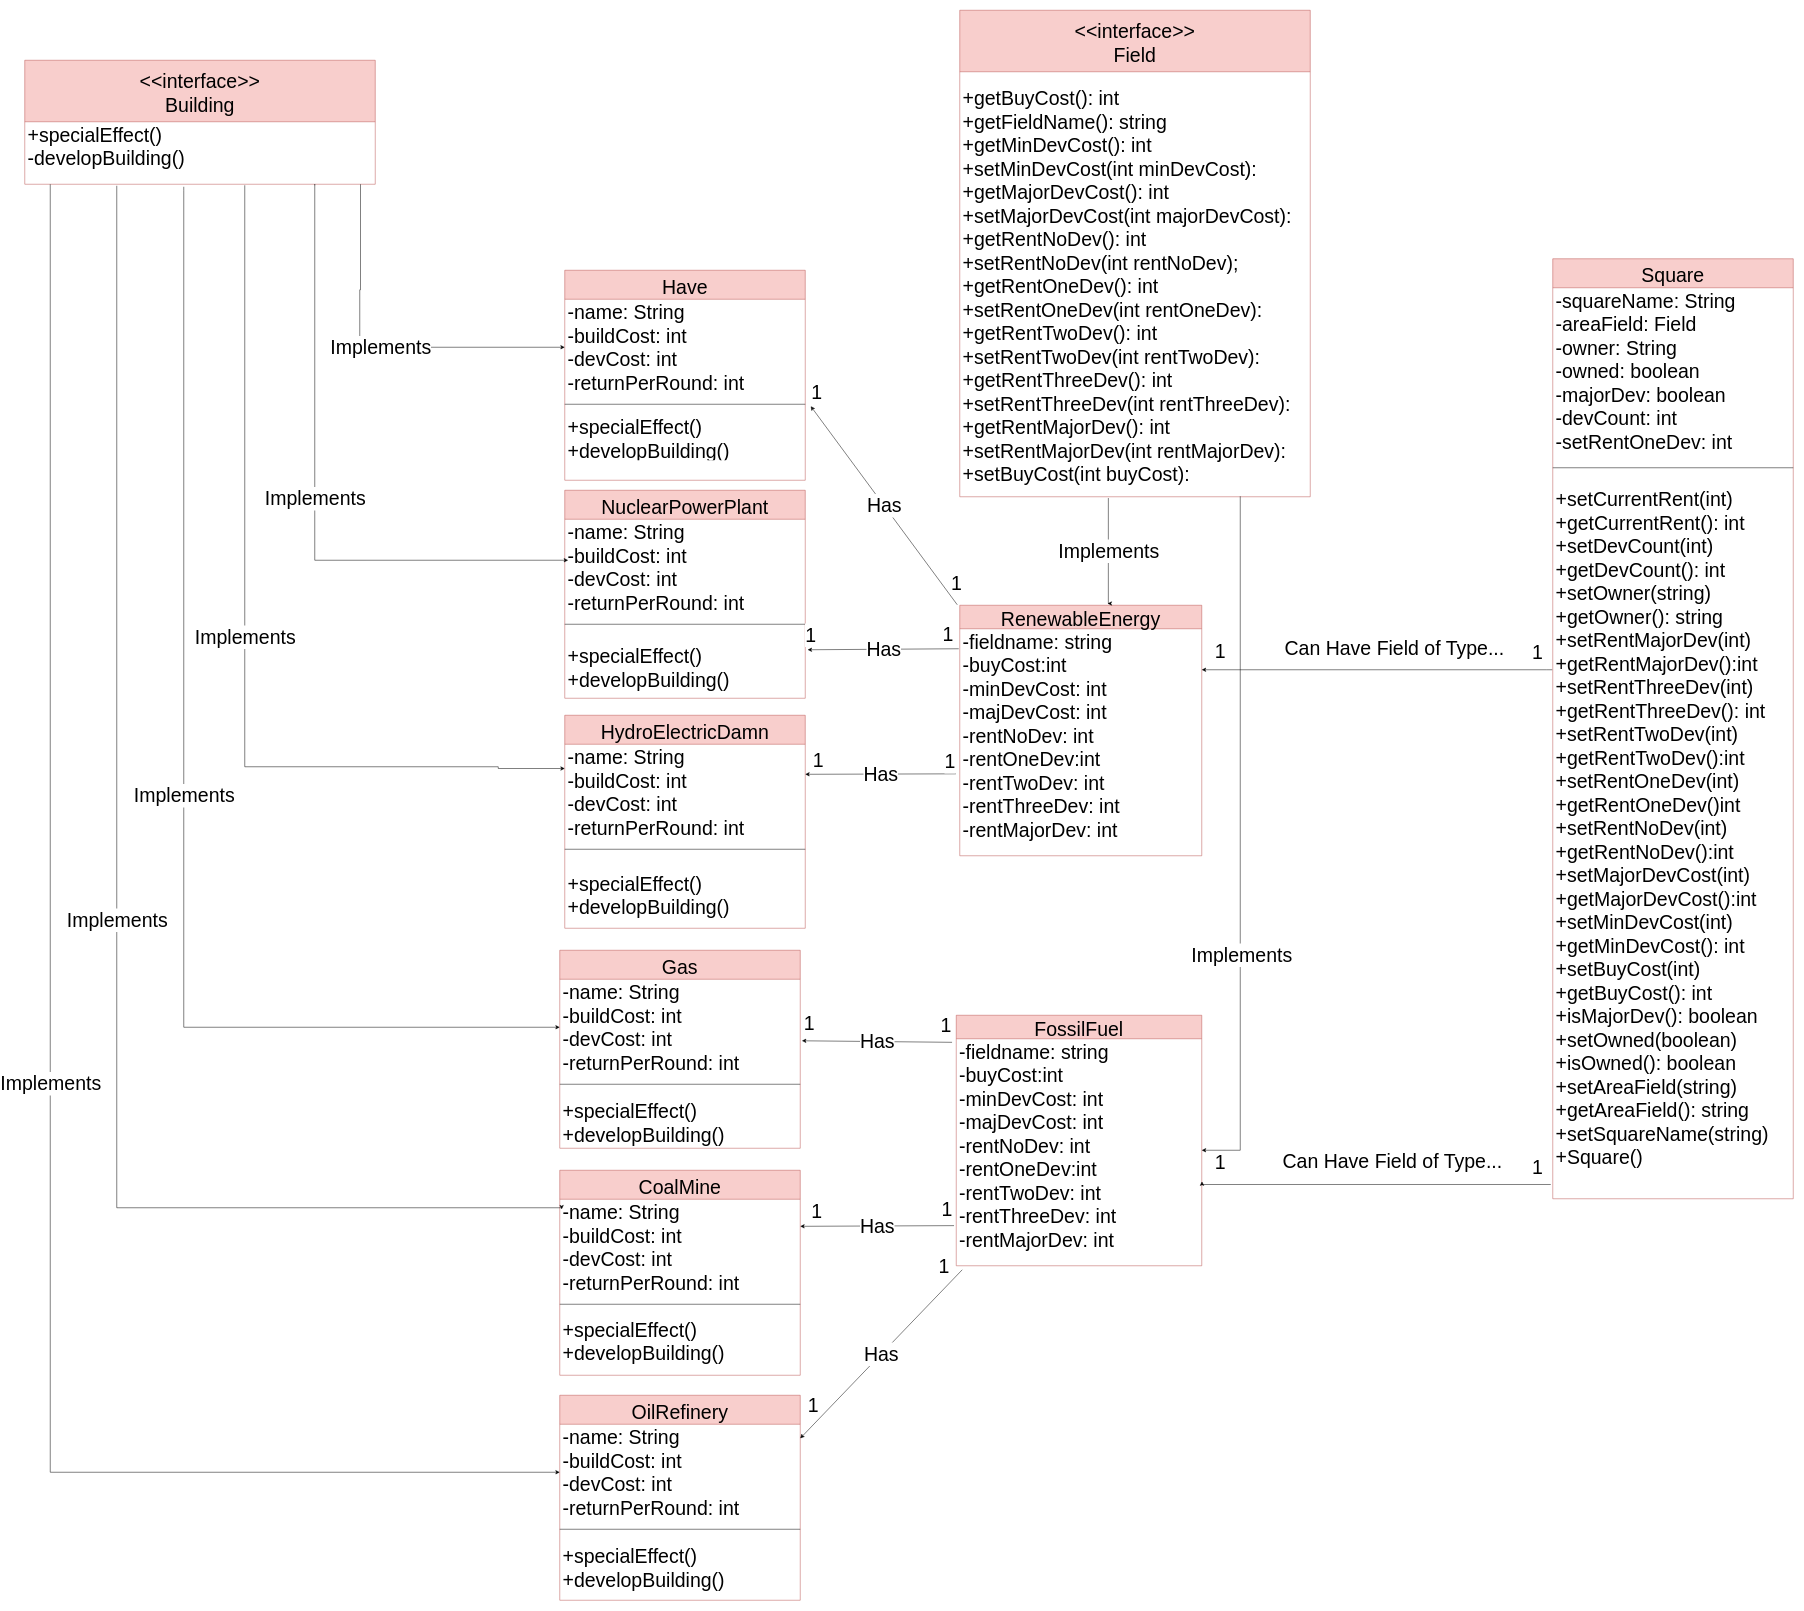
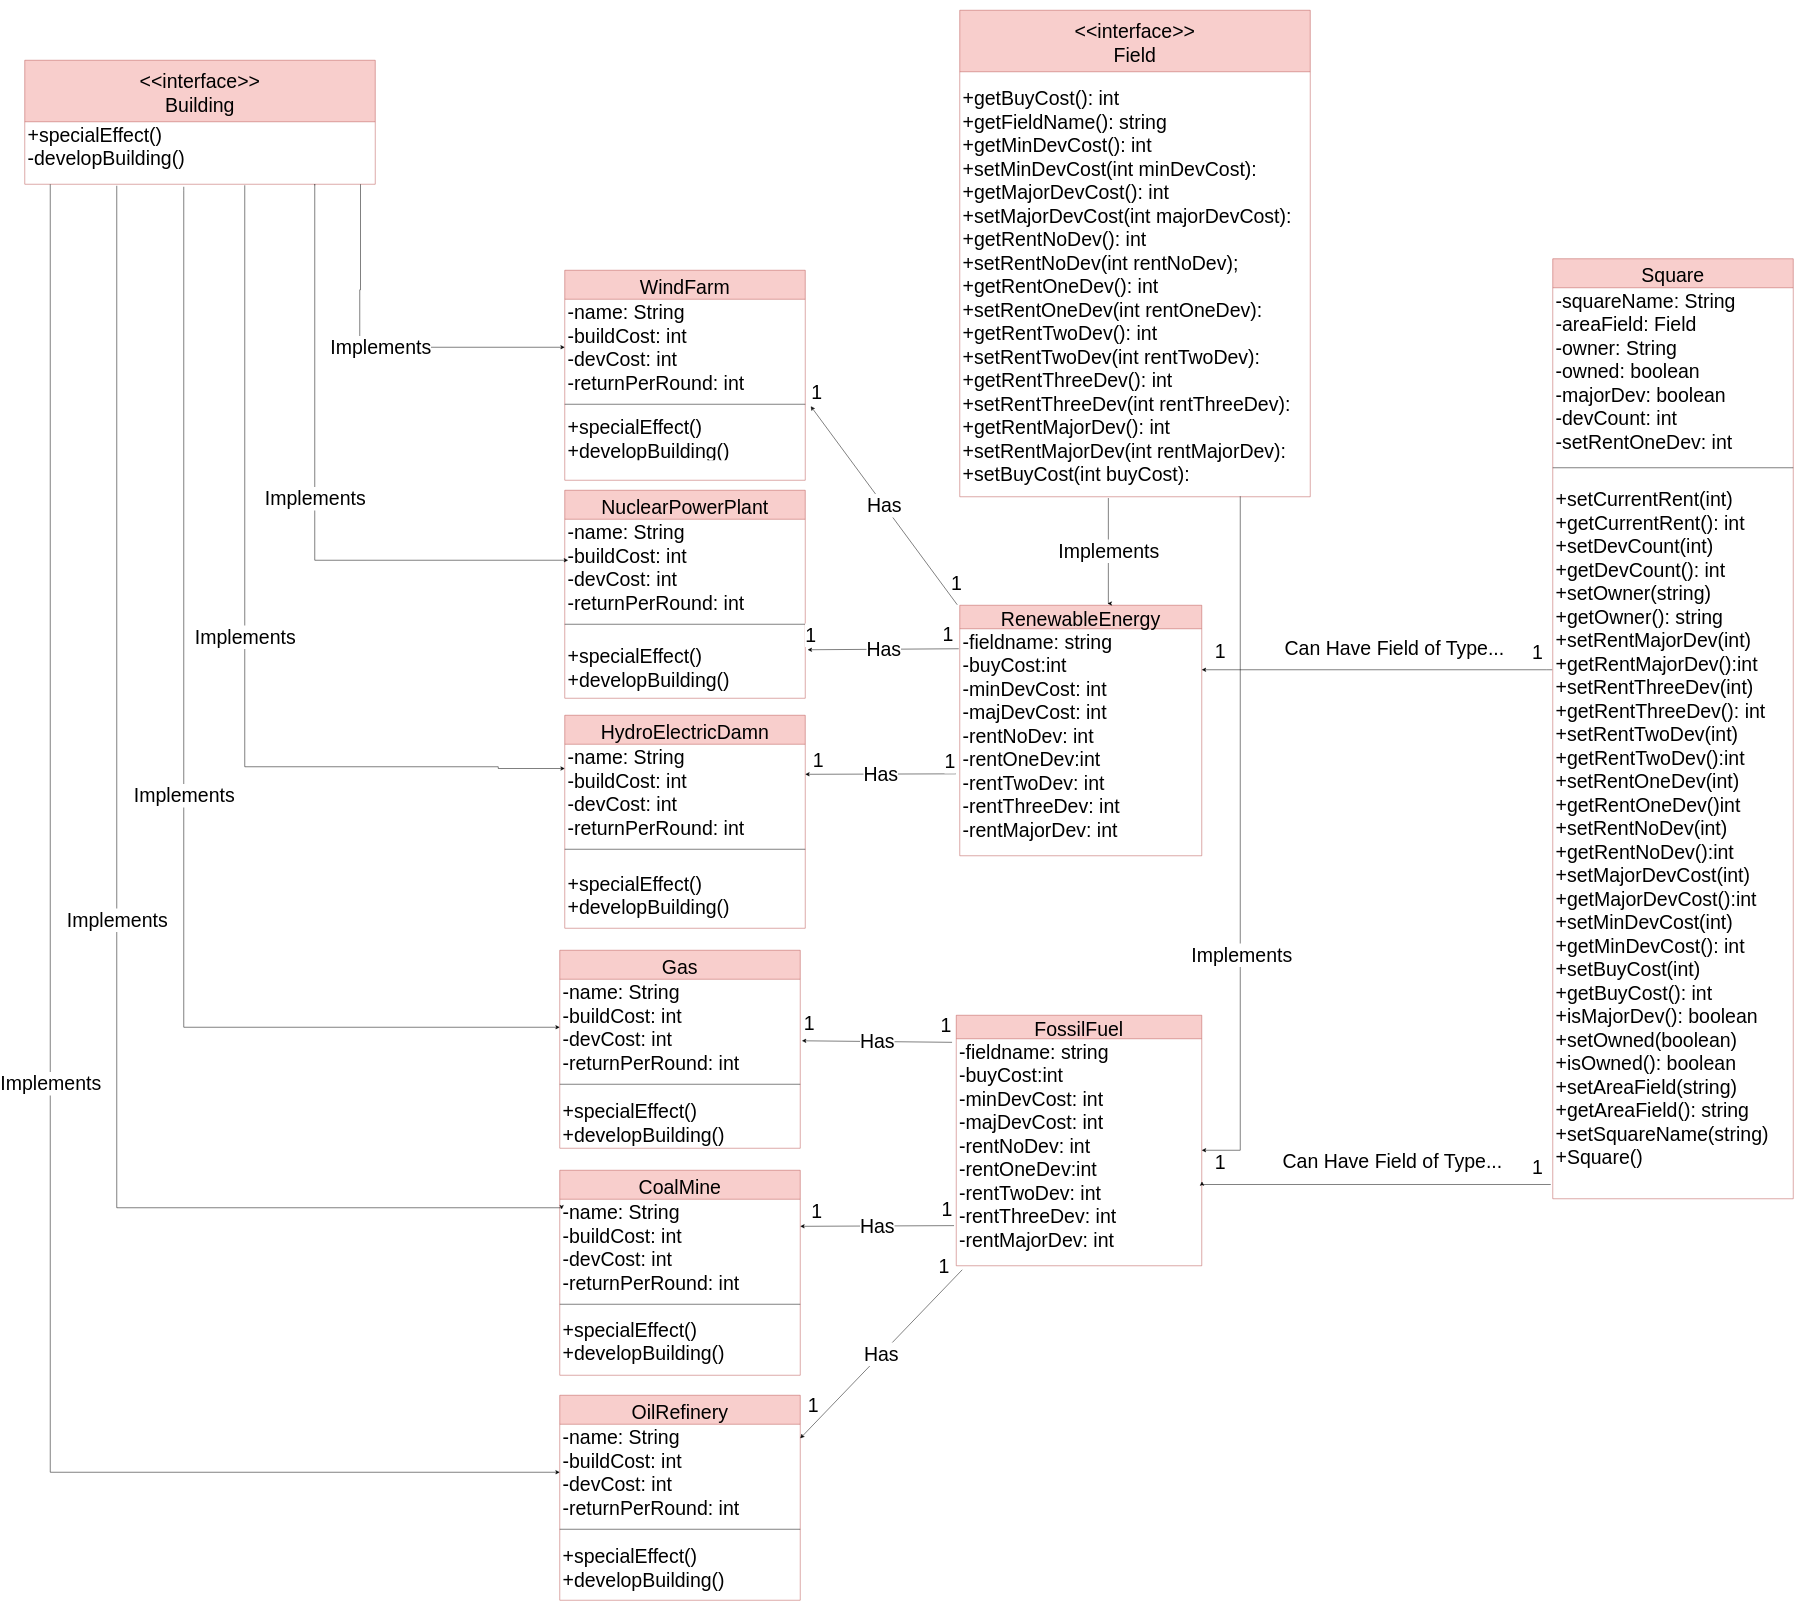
(685, 287) -> (685, 287)
